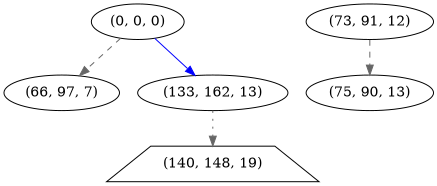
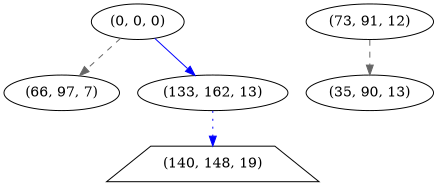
(370, 93) -> (370, 93)
(213, 124) -> (213, 124)
